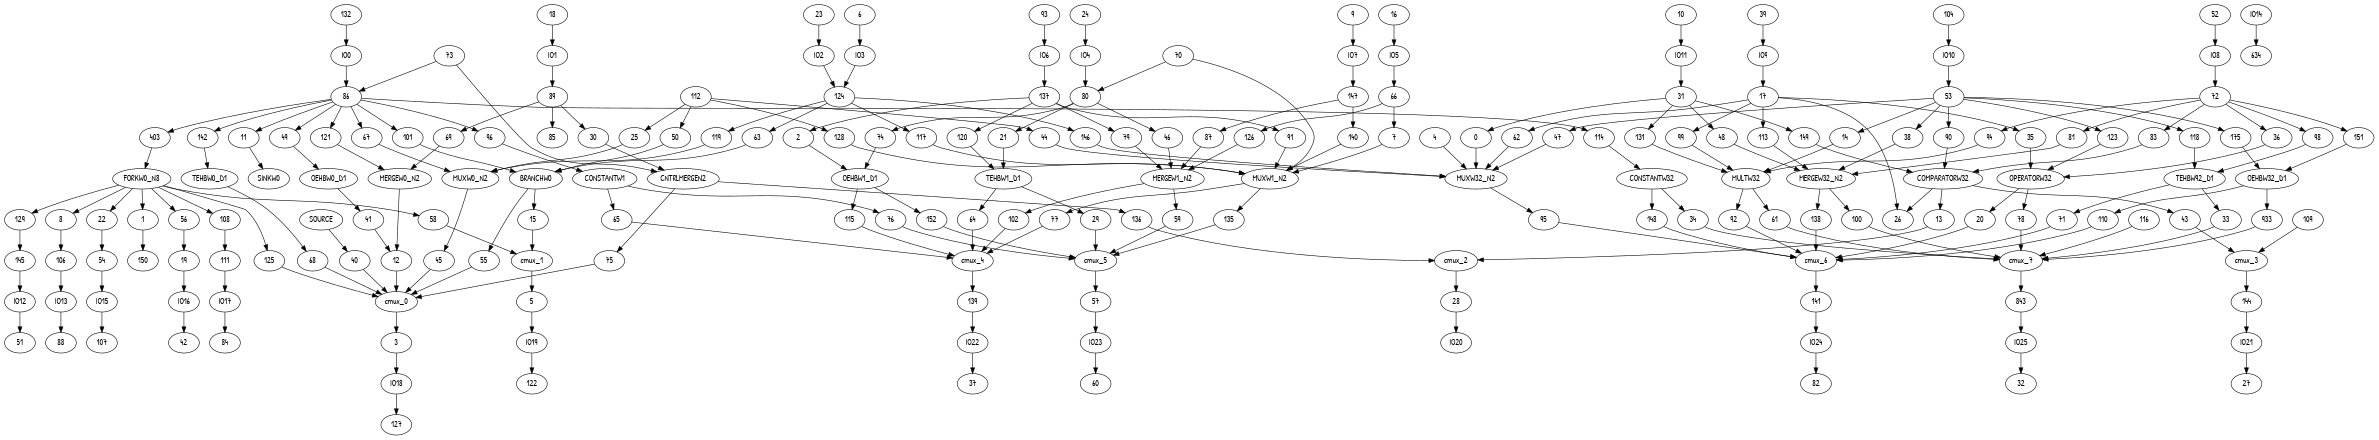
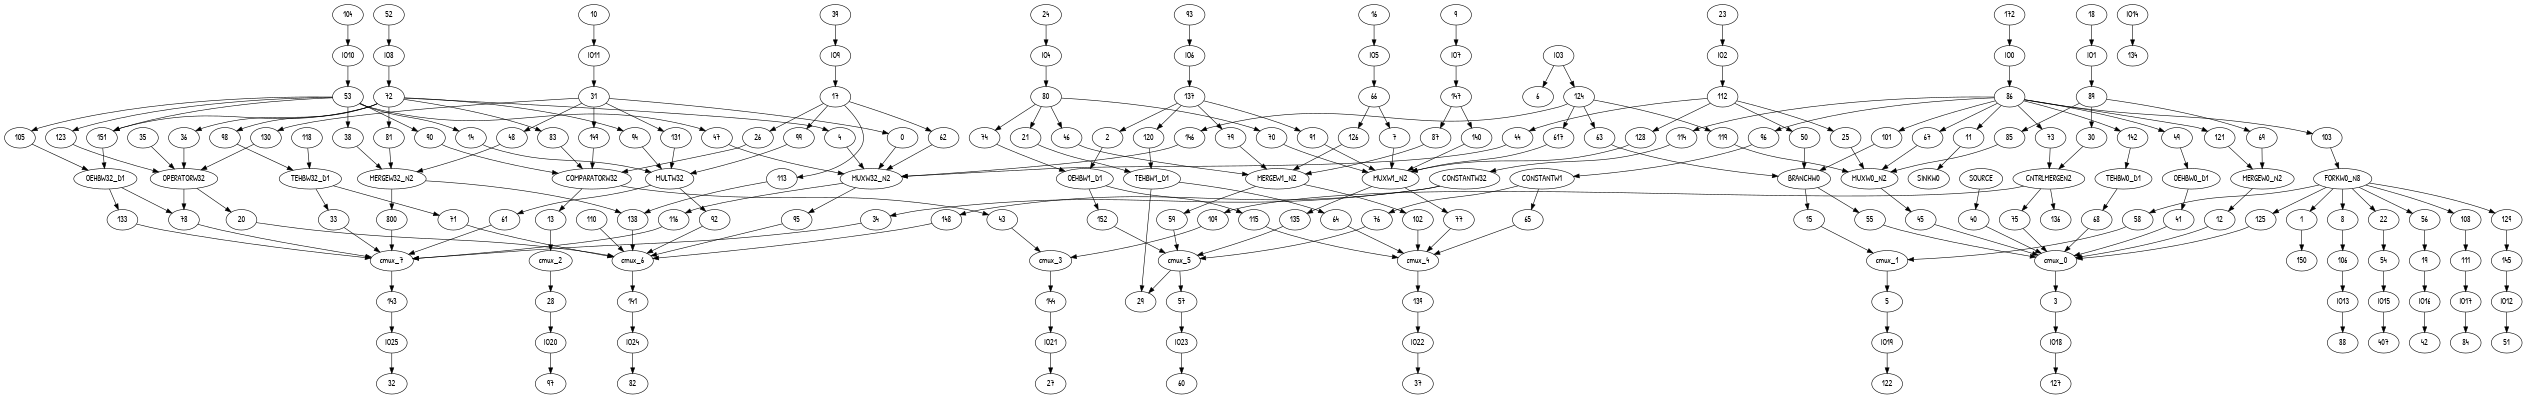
(346, 15) -> (2010, 15)
(860, 33) -> (1550, 74)
(2256, 56) -> (2133, 56)
(828, 74) -> (1723, 74)
(400, 75) -> (2028, 115)
(1134, 75) -> (1159, 108)
(1897, 106) -> none
(2072, 107) -> (225, 107)
none -> (604, 109)
(155, 138) -> (2327, 138)
none -> (266, 138)
(921, 138) -> (1559, 138)
(2236, 138) -> (20, 138)
(1788, 156) -> (717, 192)
none -> (1955, 158)
(2195, 179) -> (310, 179)
none -> (1626, 193)
none -> (774, 194)
(2182, 197) -> (144, 199)
(1922, 198) -> (687, 159)
(1857, 220) -> (392, 220)
(2267, 220) -> (122, 220)
(381, 238) -> (2124, 242)
(1096, 238) -> (1162, 280)
(1287, 253) -> none
(2021, 302) -> (392, 302)
(102, 343) -> (2384, 343)
none -> (551, 384)
